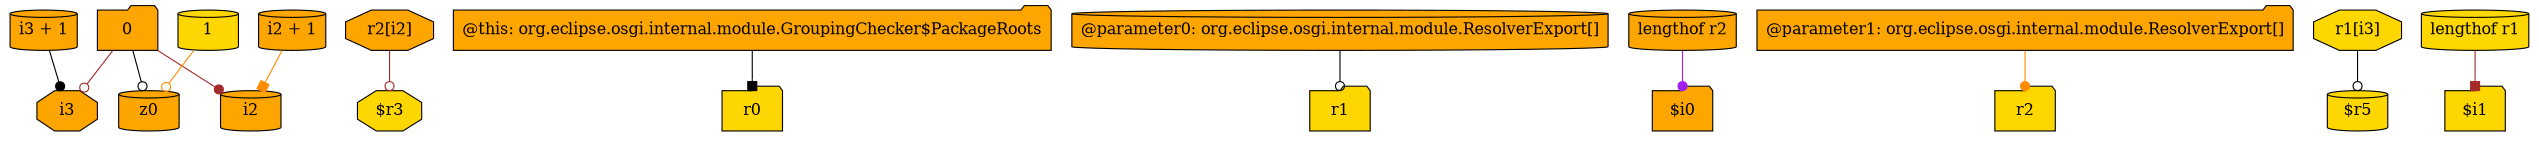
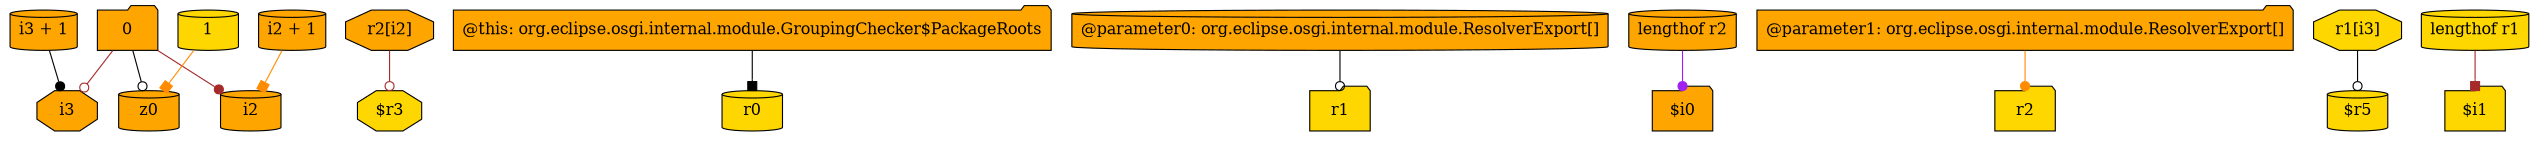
(178, 72) -> (178, 72)
(752, 111) -> (752, 111)
